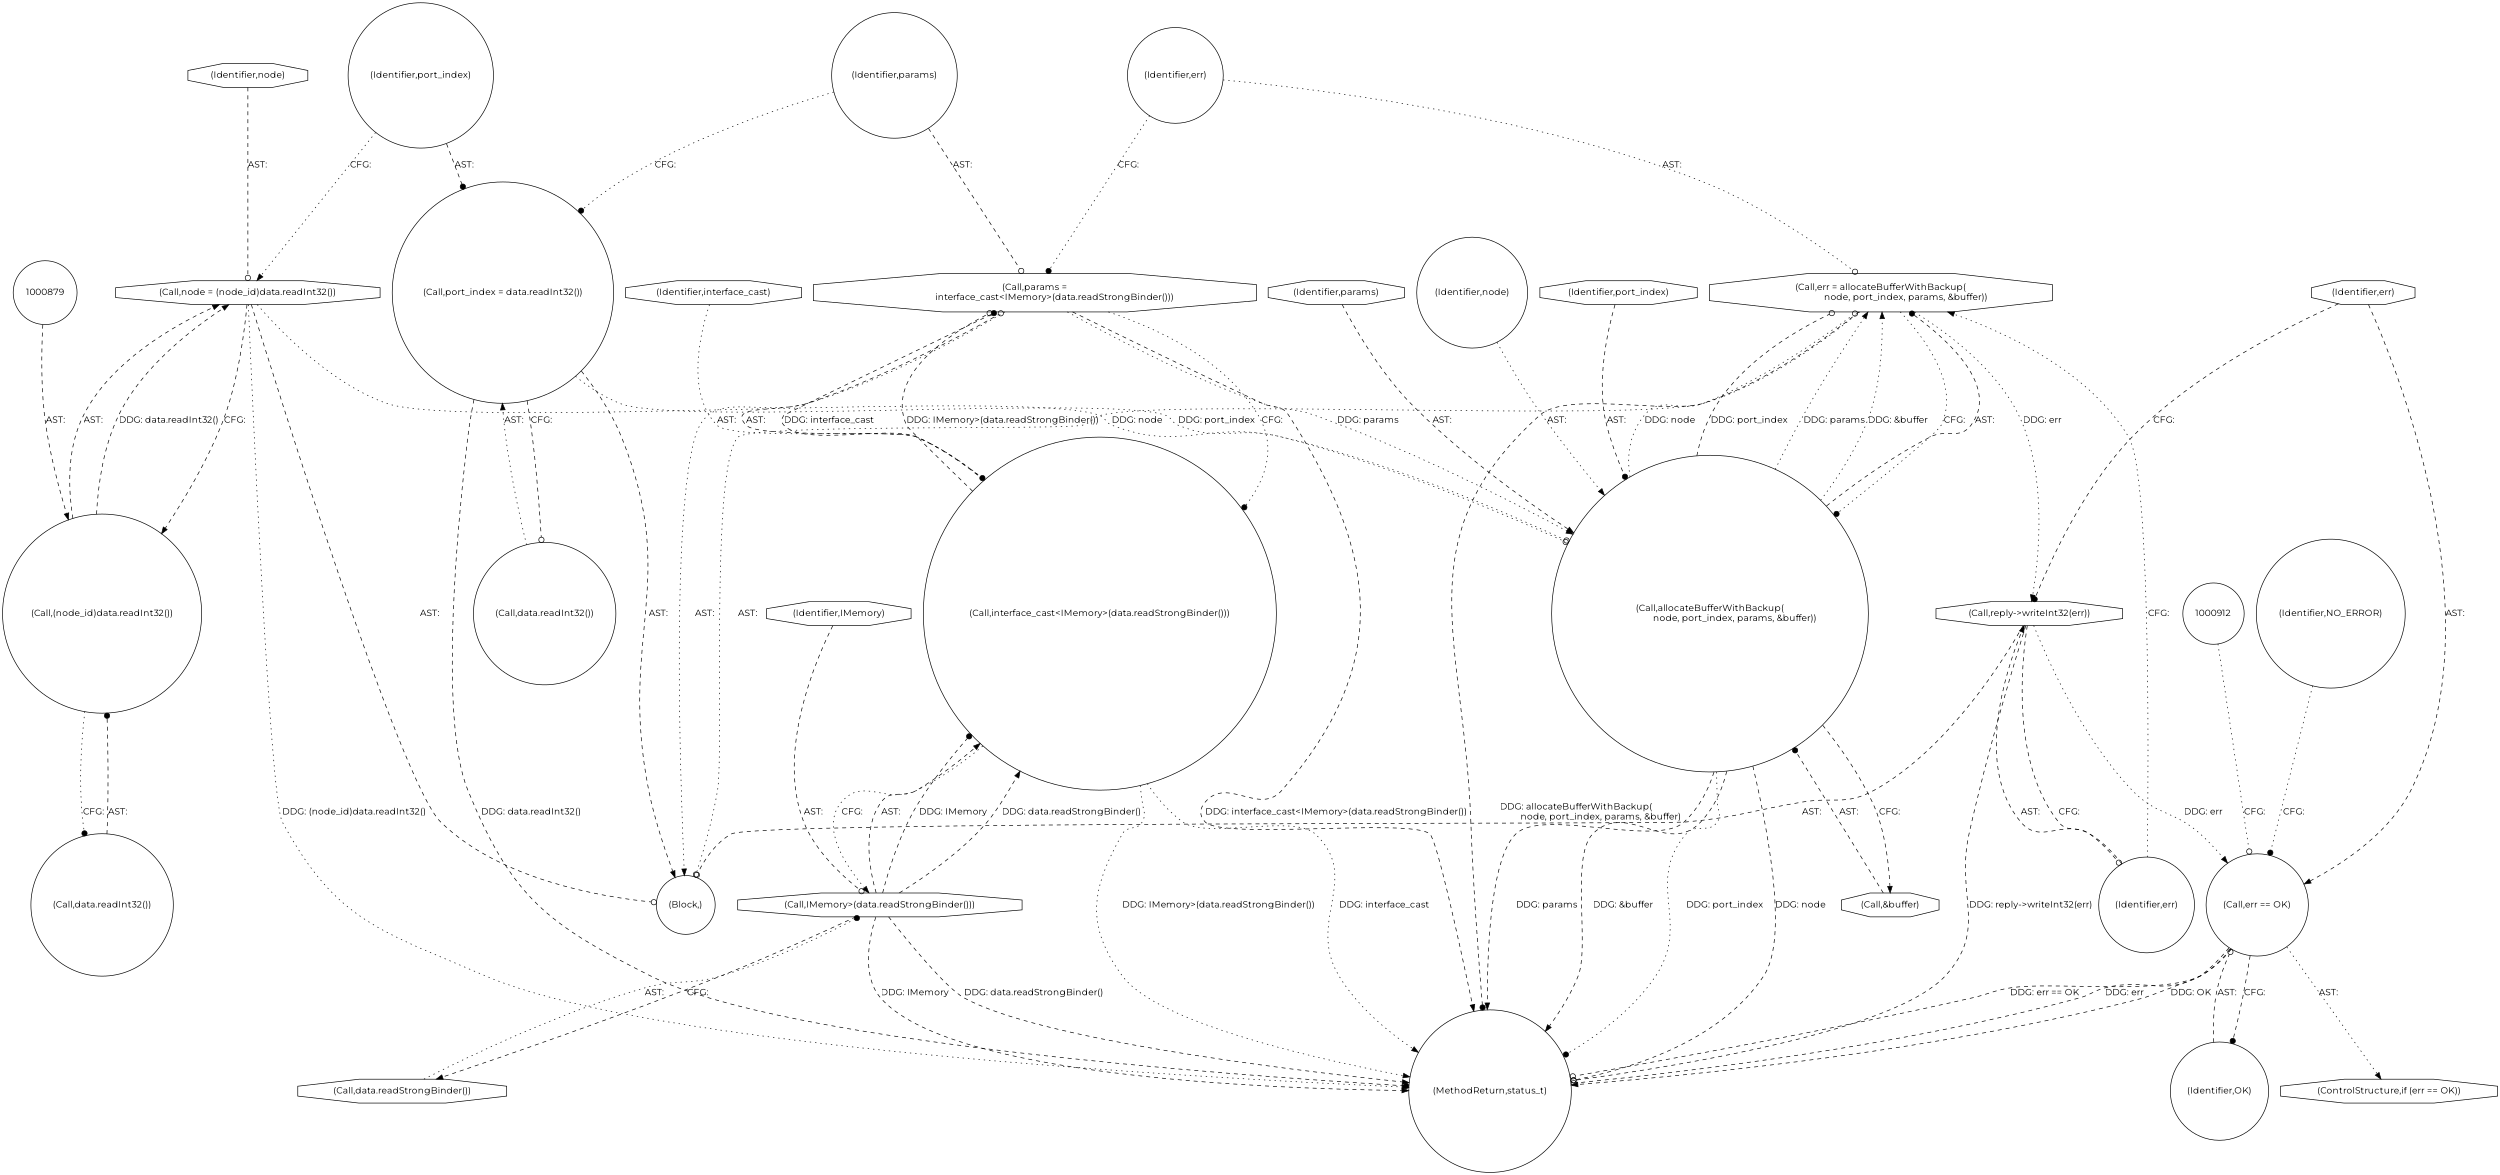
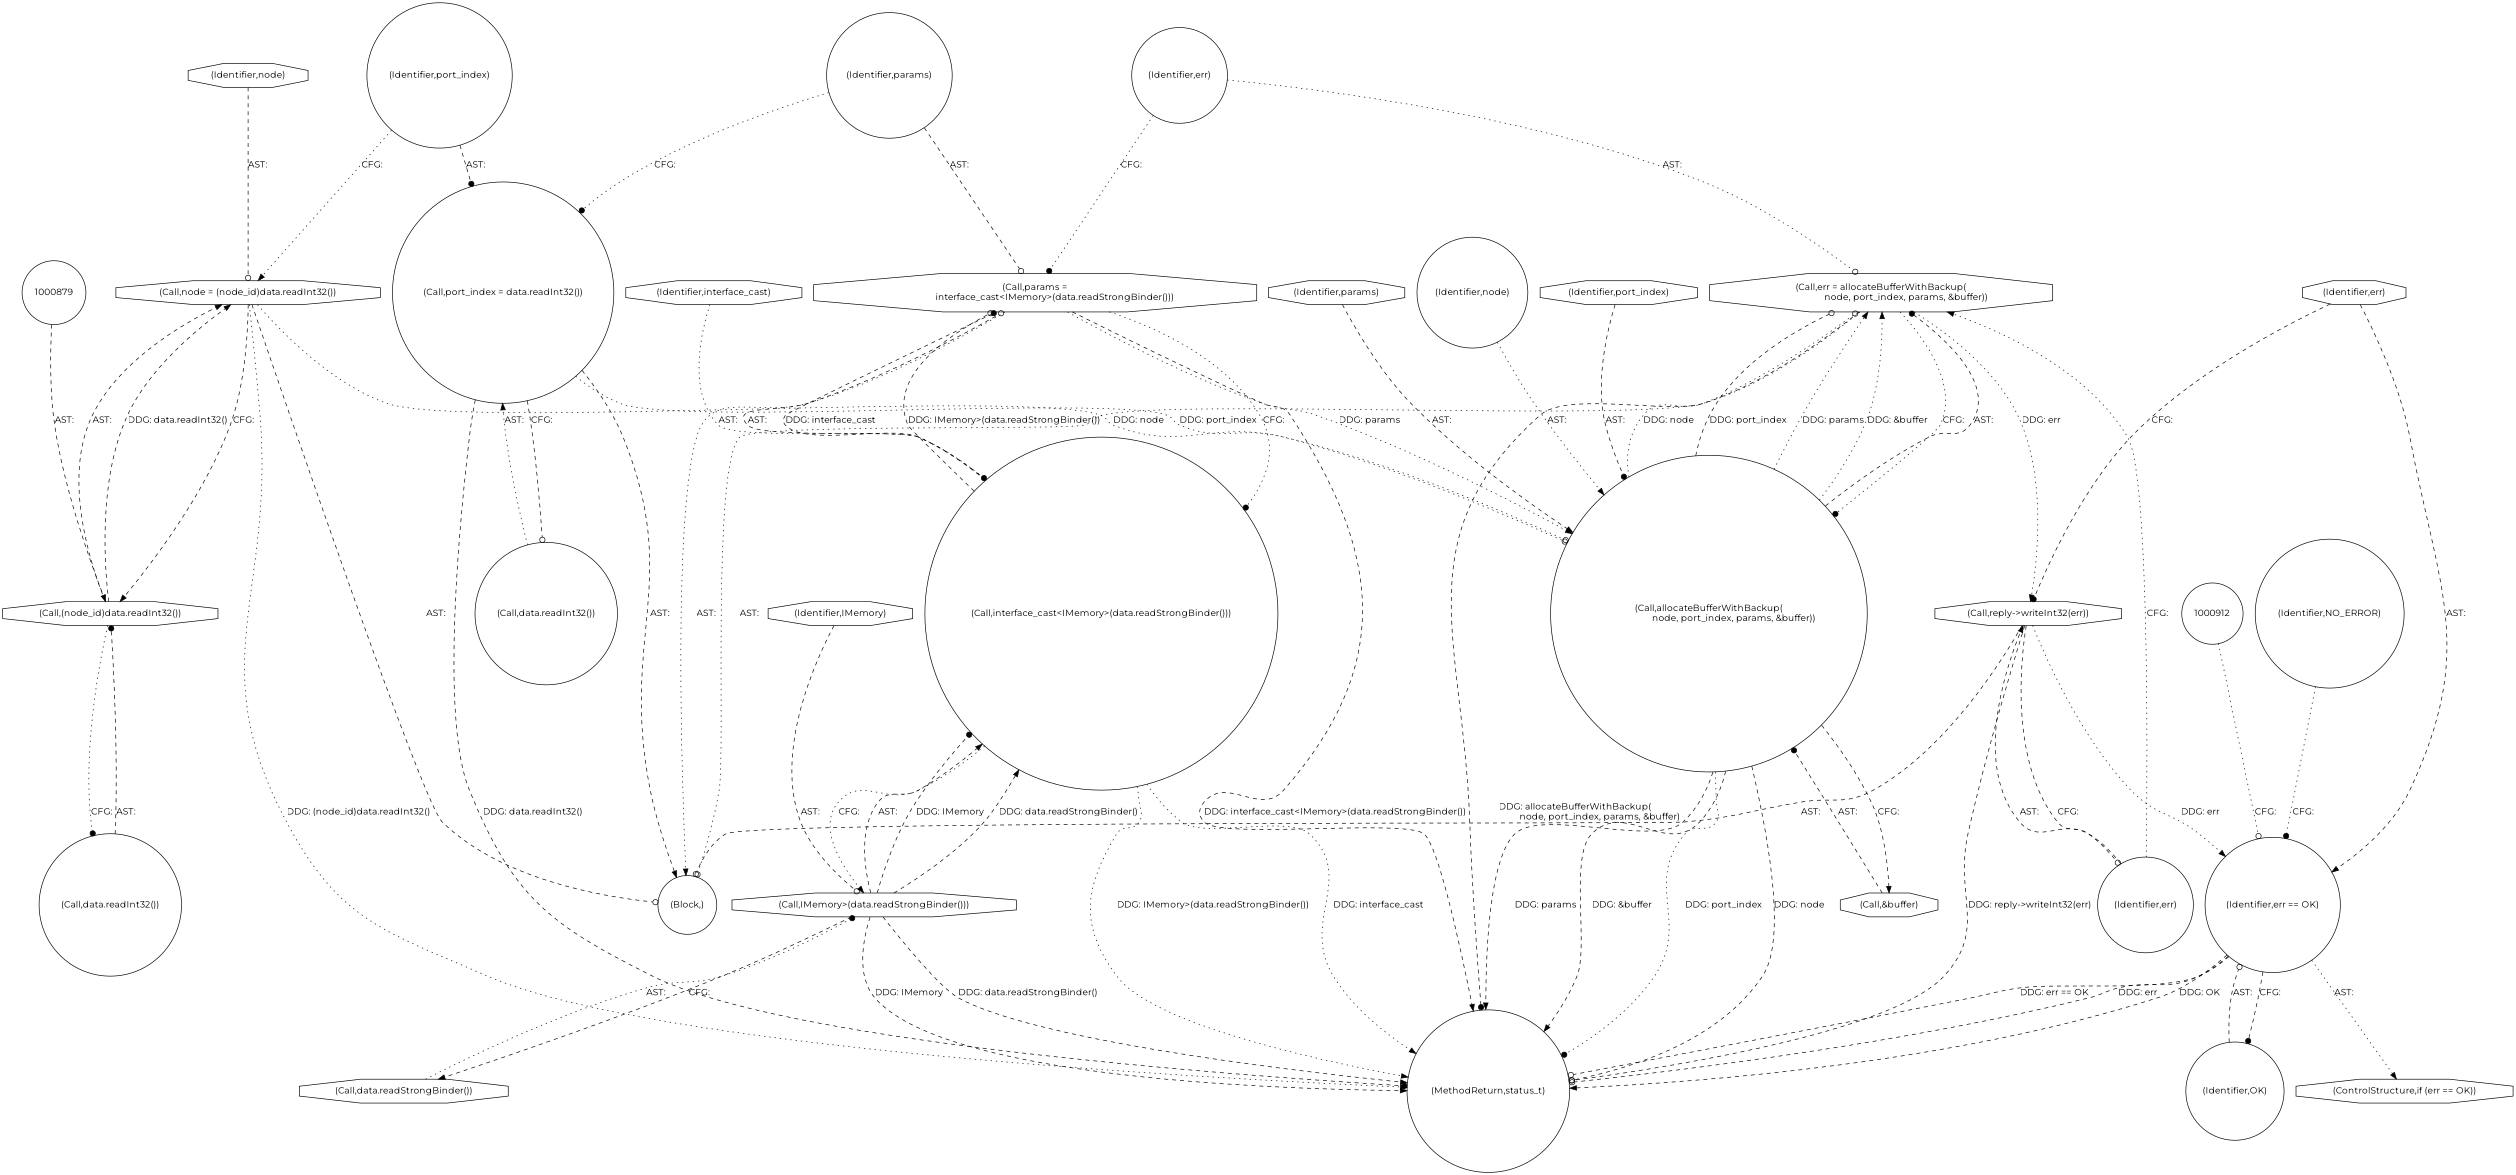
(102, 614) -> (110, 614)
(2257, 905) -> (2273, 905)
